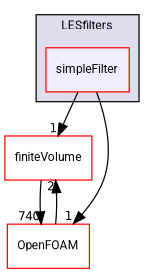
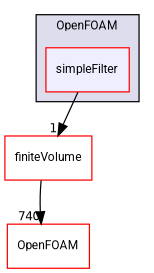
(88, 26) -> (88, 26)
(108, 156) -> none
(57, 208) -> none
